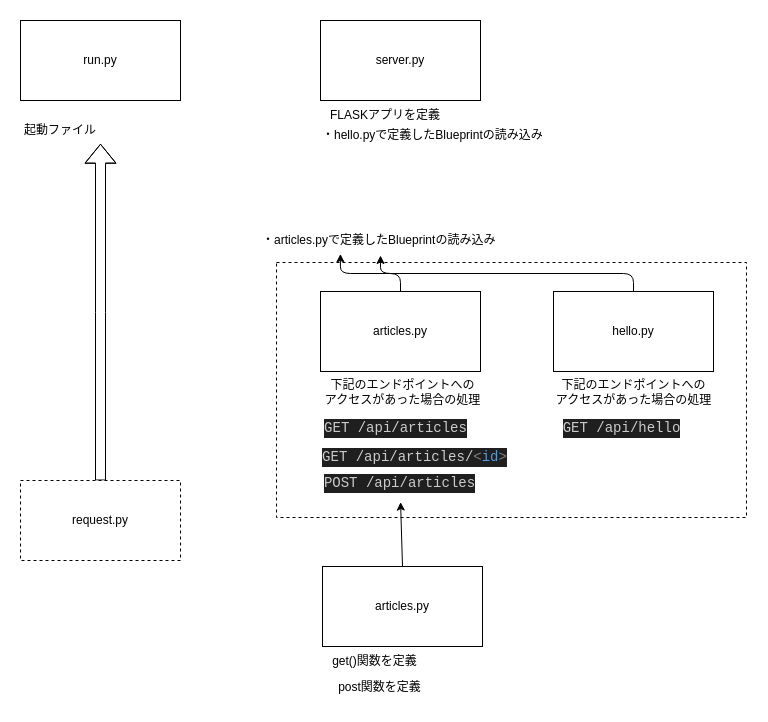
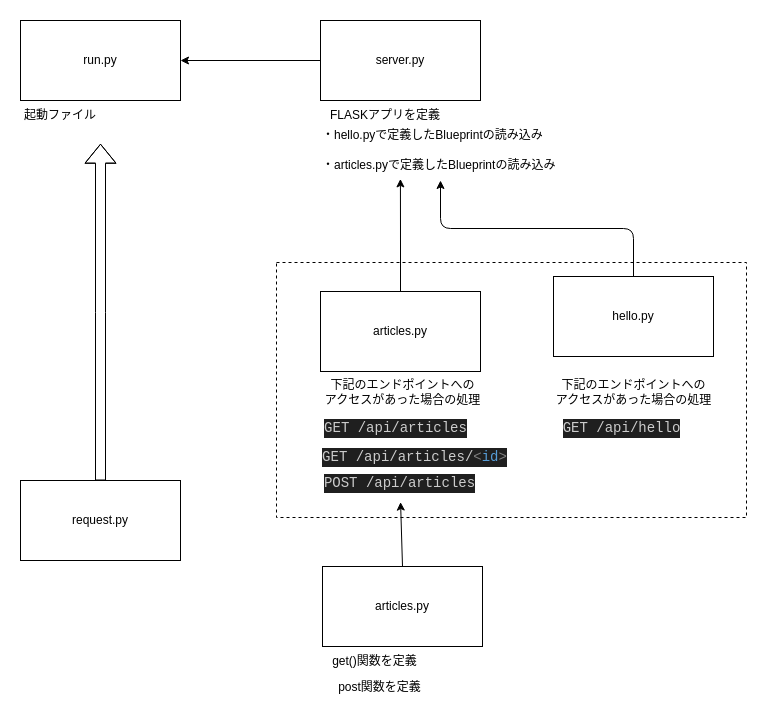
none -> (254, 61)
(61, 131) -> (61, 116)
(381, 241) -> (441, 166)
(634, 332) -> (634, 317)
(101, 521) -> (101, 521)
